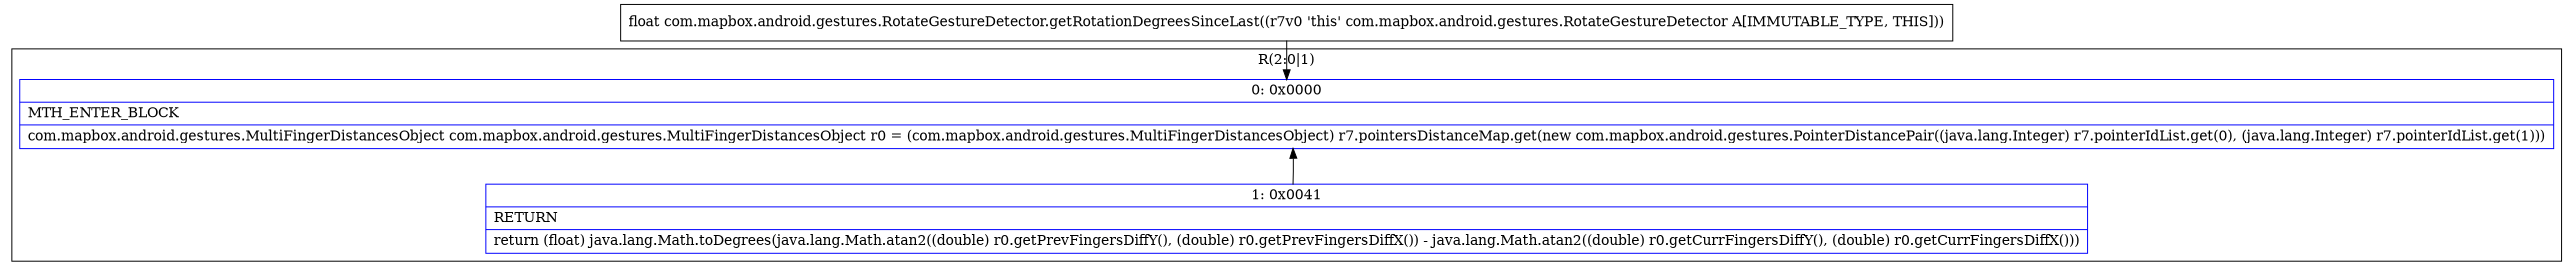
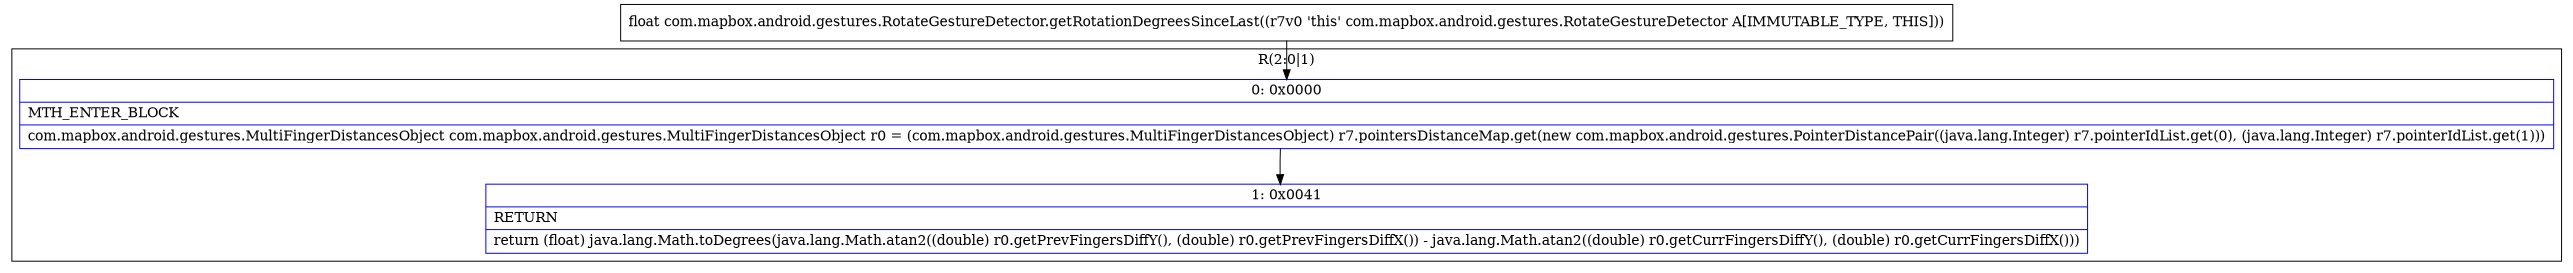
(1293, 172) -> (1280, 161)
